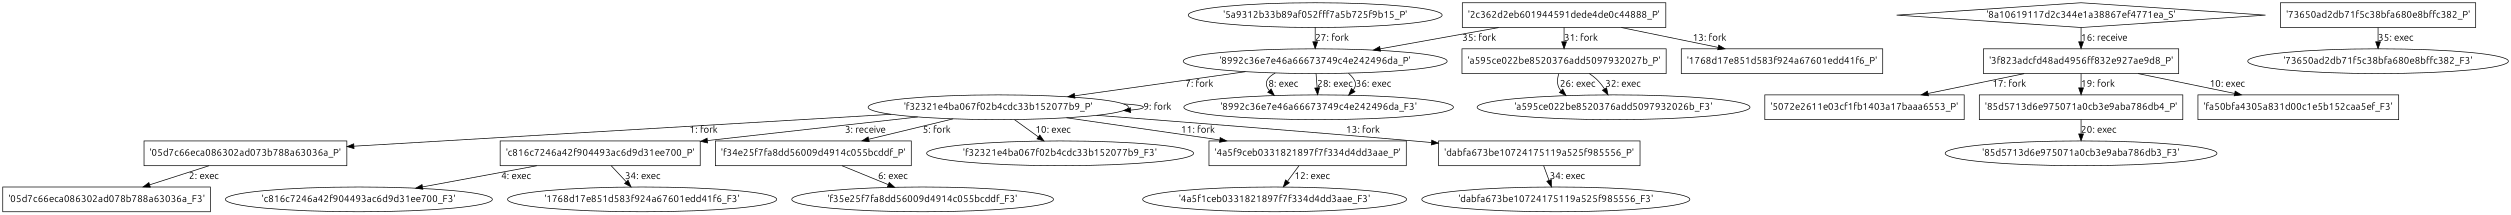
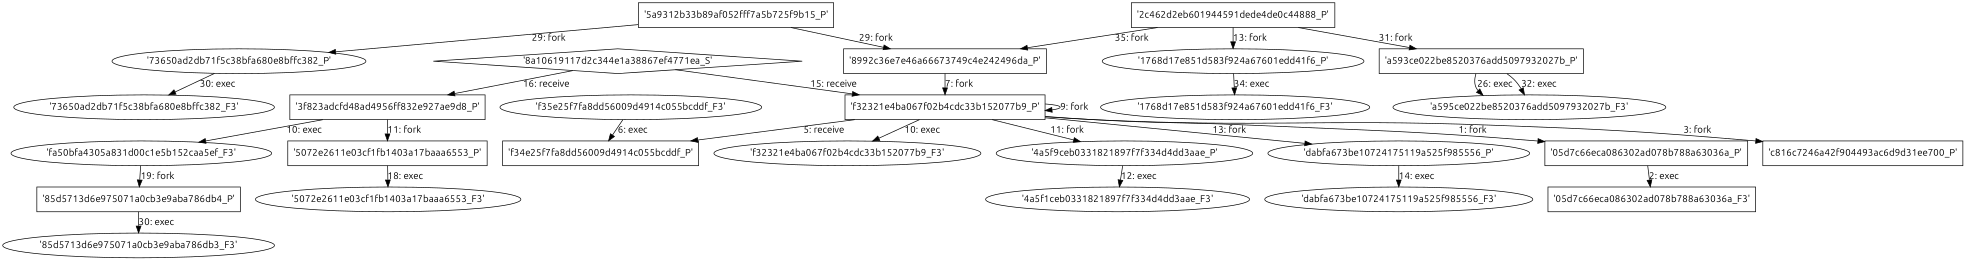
(1315, 15) -> (736, 15)
(1564, 15) -> (1233, 15)
(2378, 15) -> (239, 61)
none -> (487, 38)
(1332, 38) -> (876, 38)
(2396, 38) -> (218, 84)
(1315, 61) -> (945, 61)
(1564, 61) -> (1481, 61)
(1782, 61) -> (1233, 61)
(2081, 81) -> (140, 173)
none -> (764, 82)
(2009, 84) -> (404, 130)
(998, 107) -> (945, 107)
(1319, 107) -> none
(1614, 107) -> (1529, 107)
(2298, 107) -> (141, 153)
(866, 130) -> (1698, 130)
(937, 130) -> (824, 130)
(2099, 130) -> (156, 222)
(245, 153) -> (1646, 153)
(1308, 153) -> (1124, 153)
(1539, 153) -> (1399, 153)
(619, 174) -> (1234, 81)
(865, 175) -> (618, 127)
(1568, 176) -> (1417, 176)
(359, 199) -> none
none -> (388, 199)
